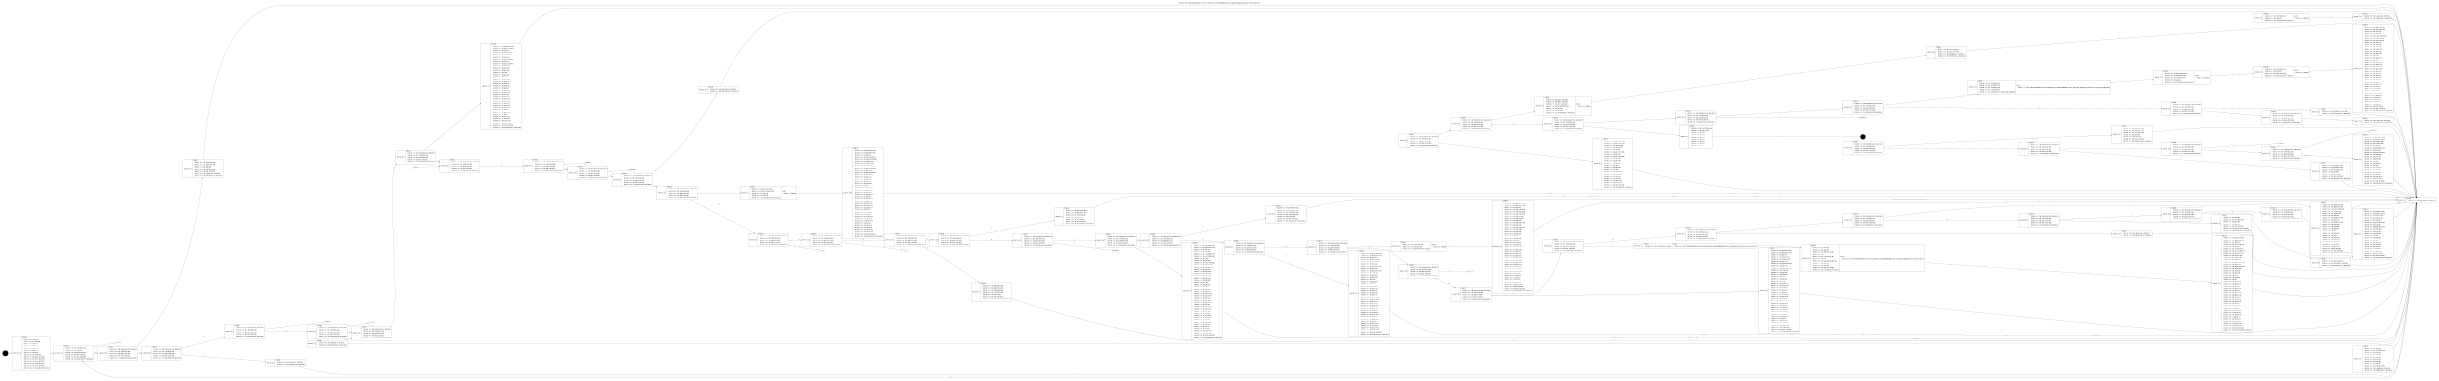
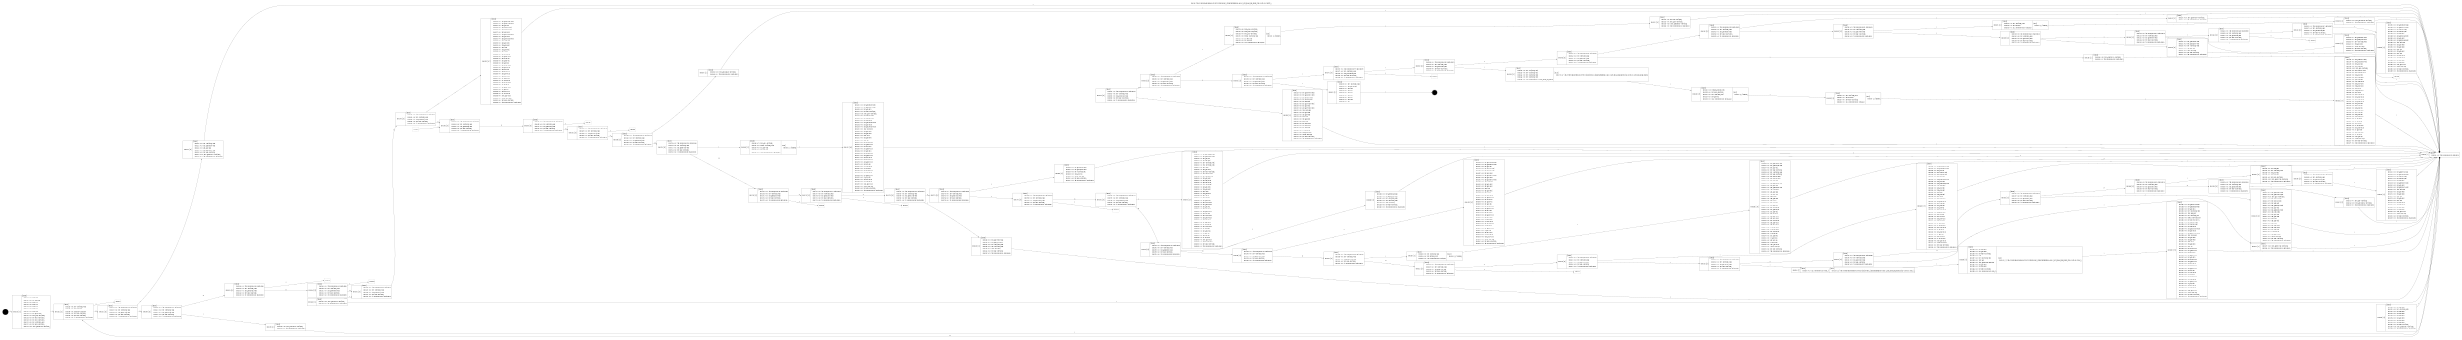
none -> (1853, 31)
